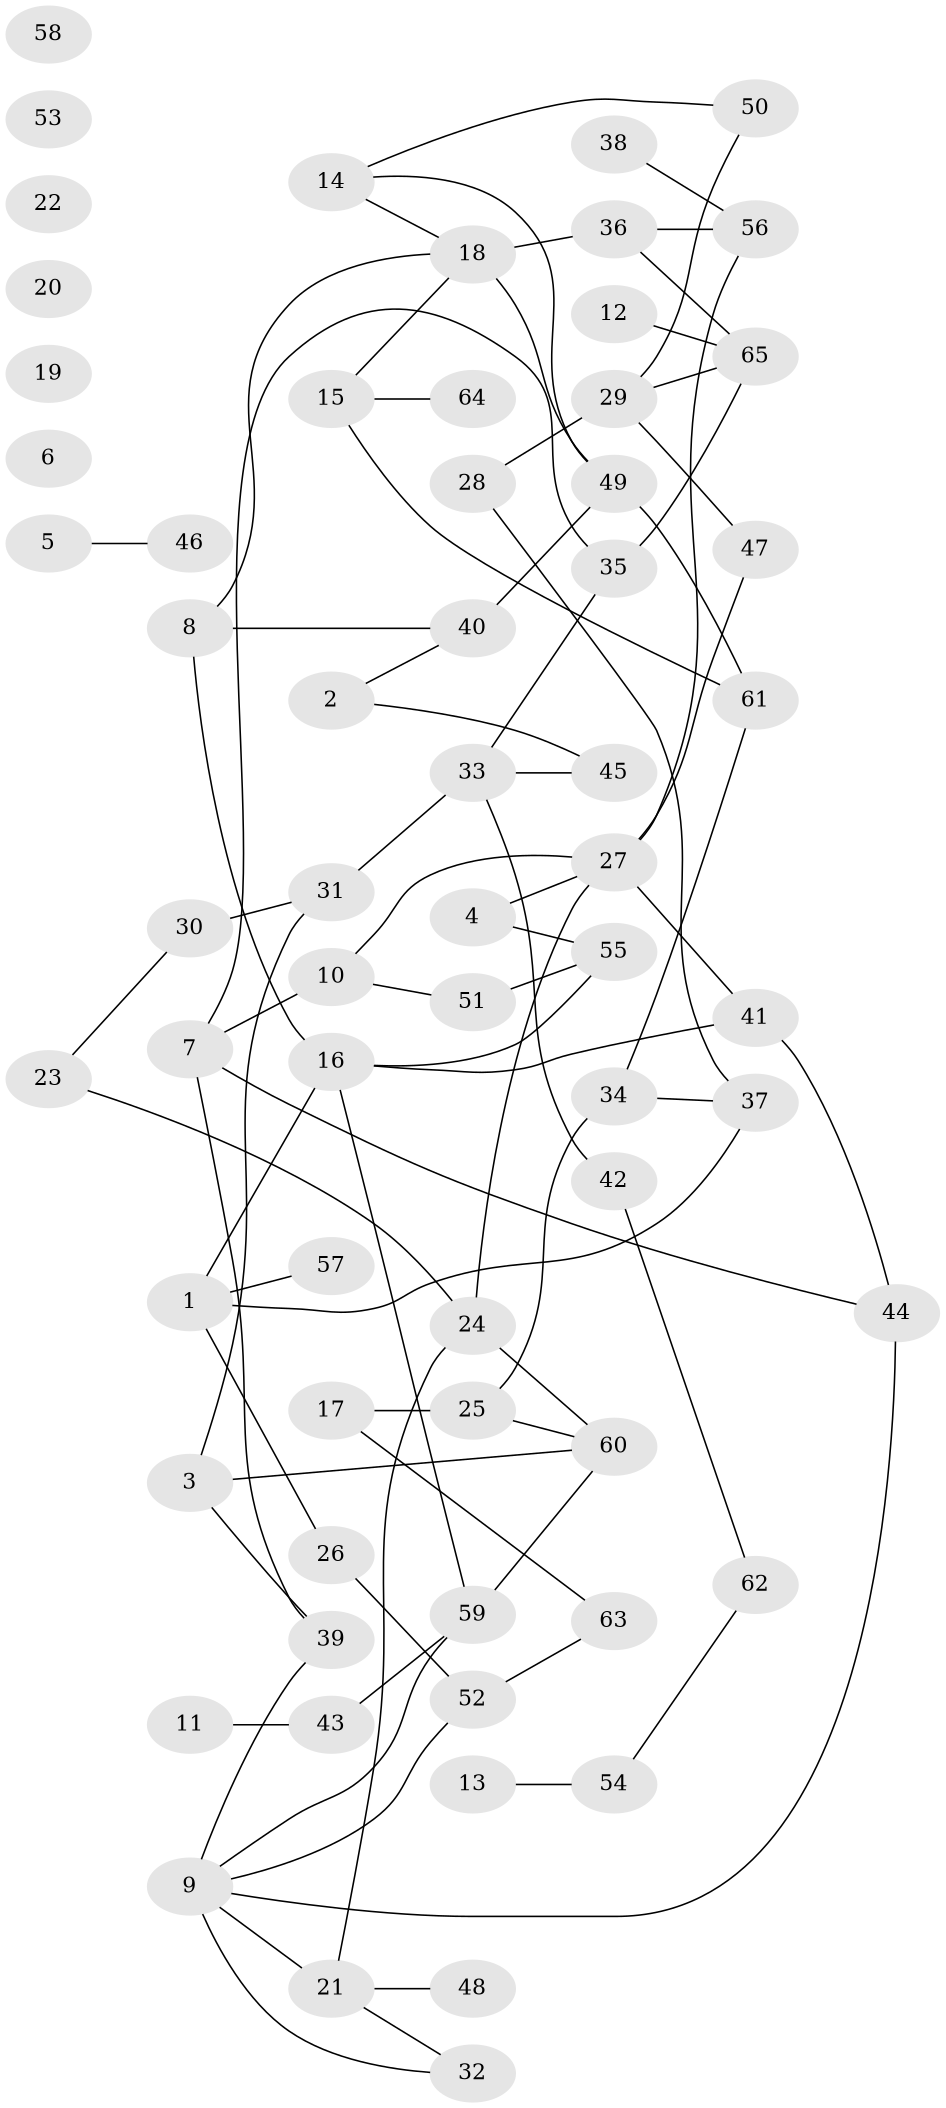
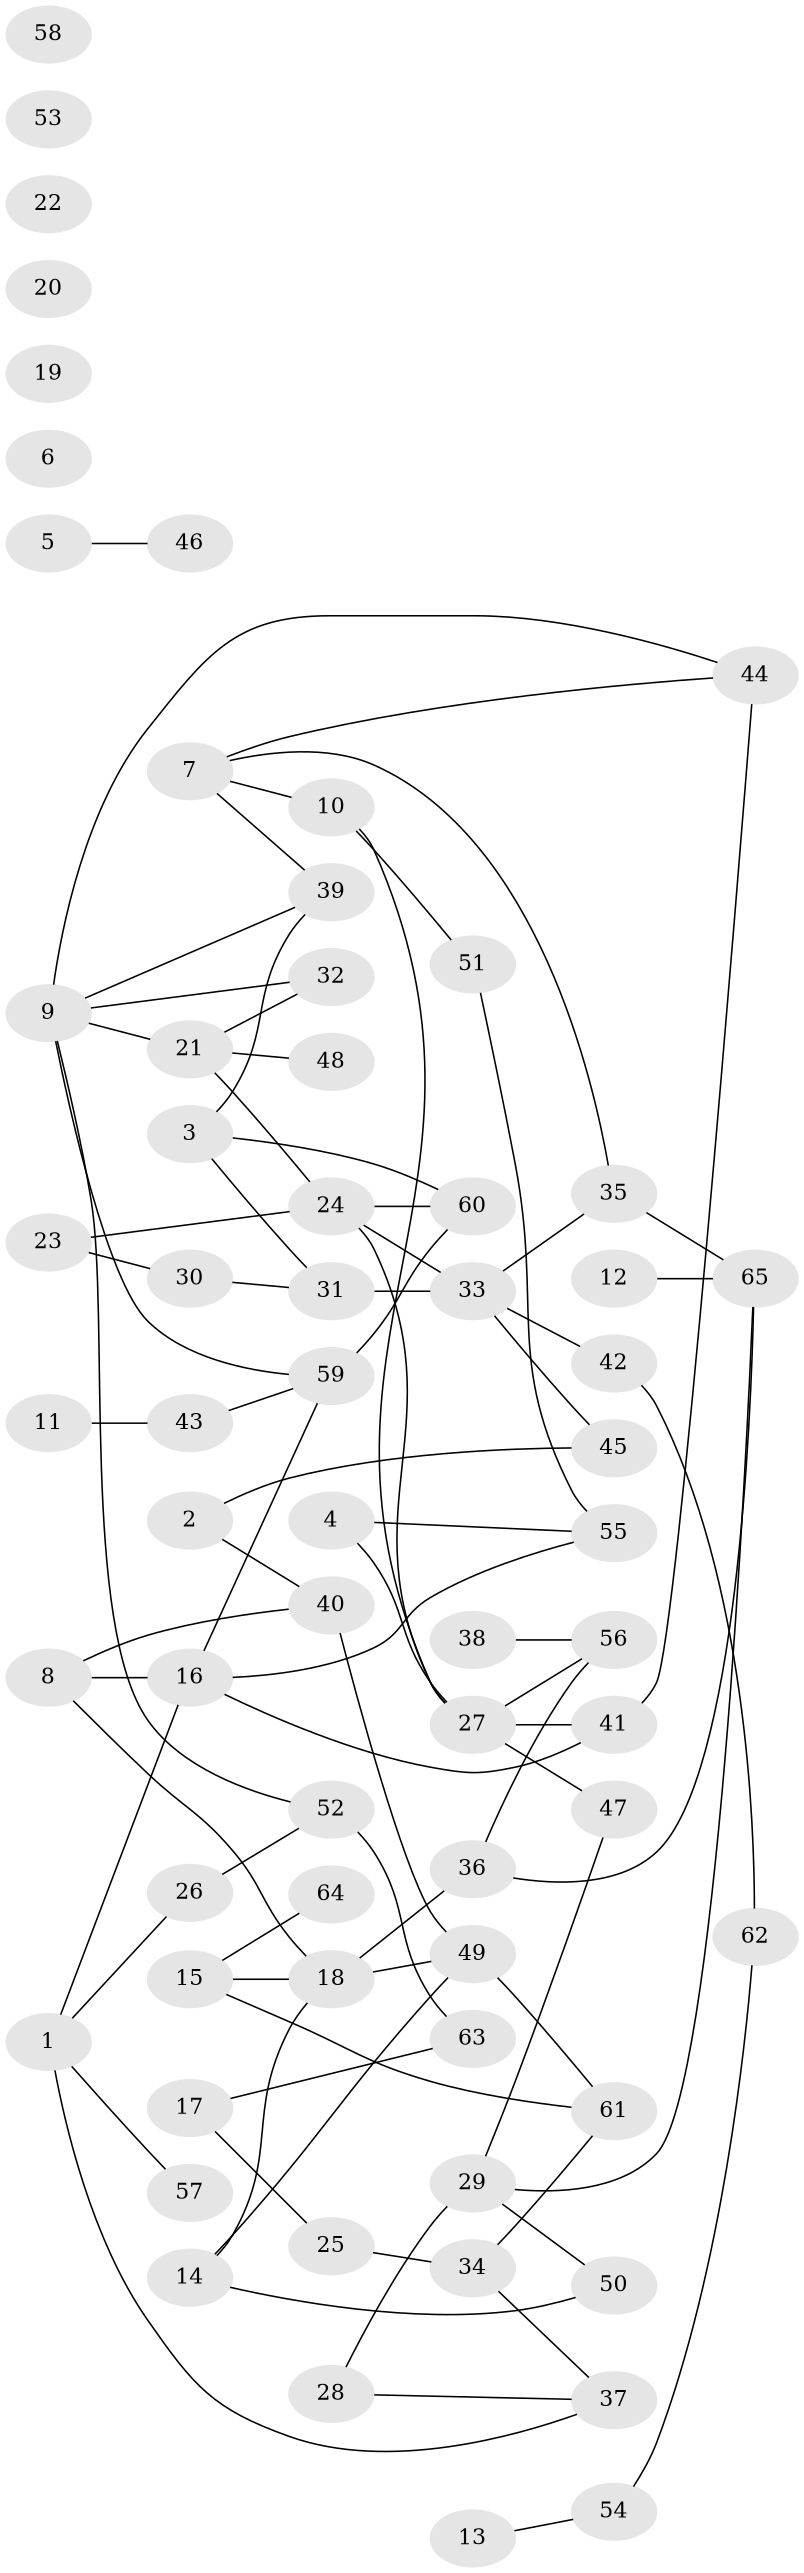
none -> (394, 1244)
(544, 1429) -> none
